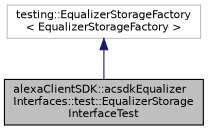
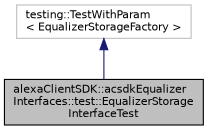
(104, 22) -> (104, 22)
